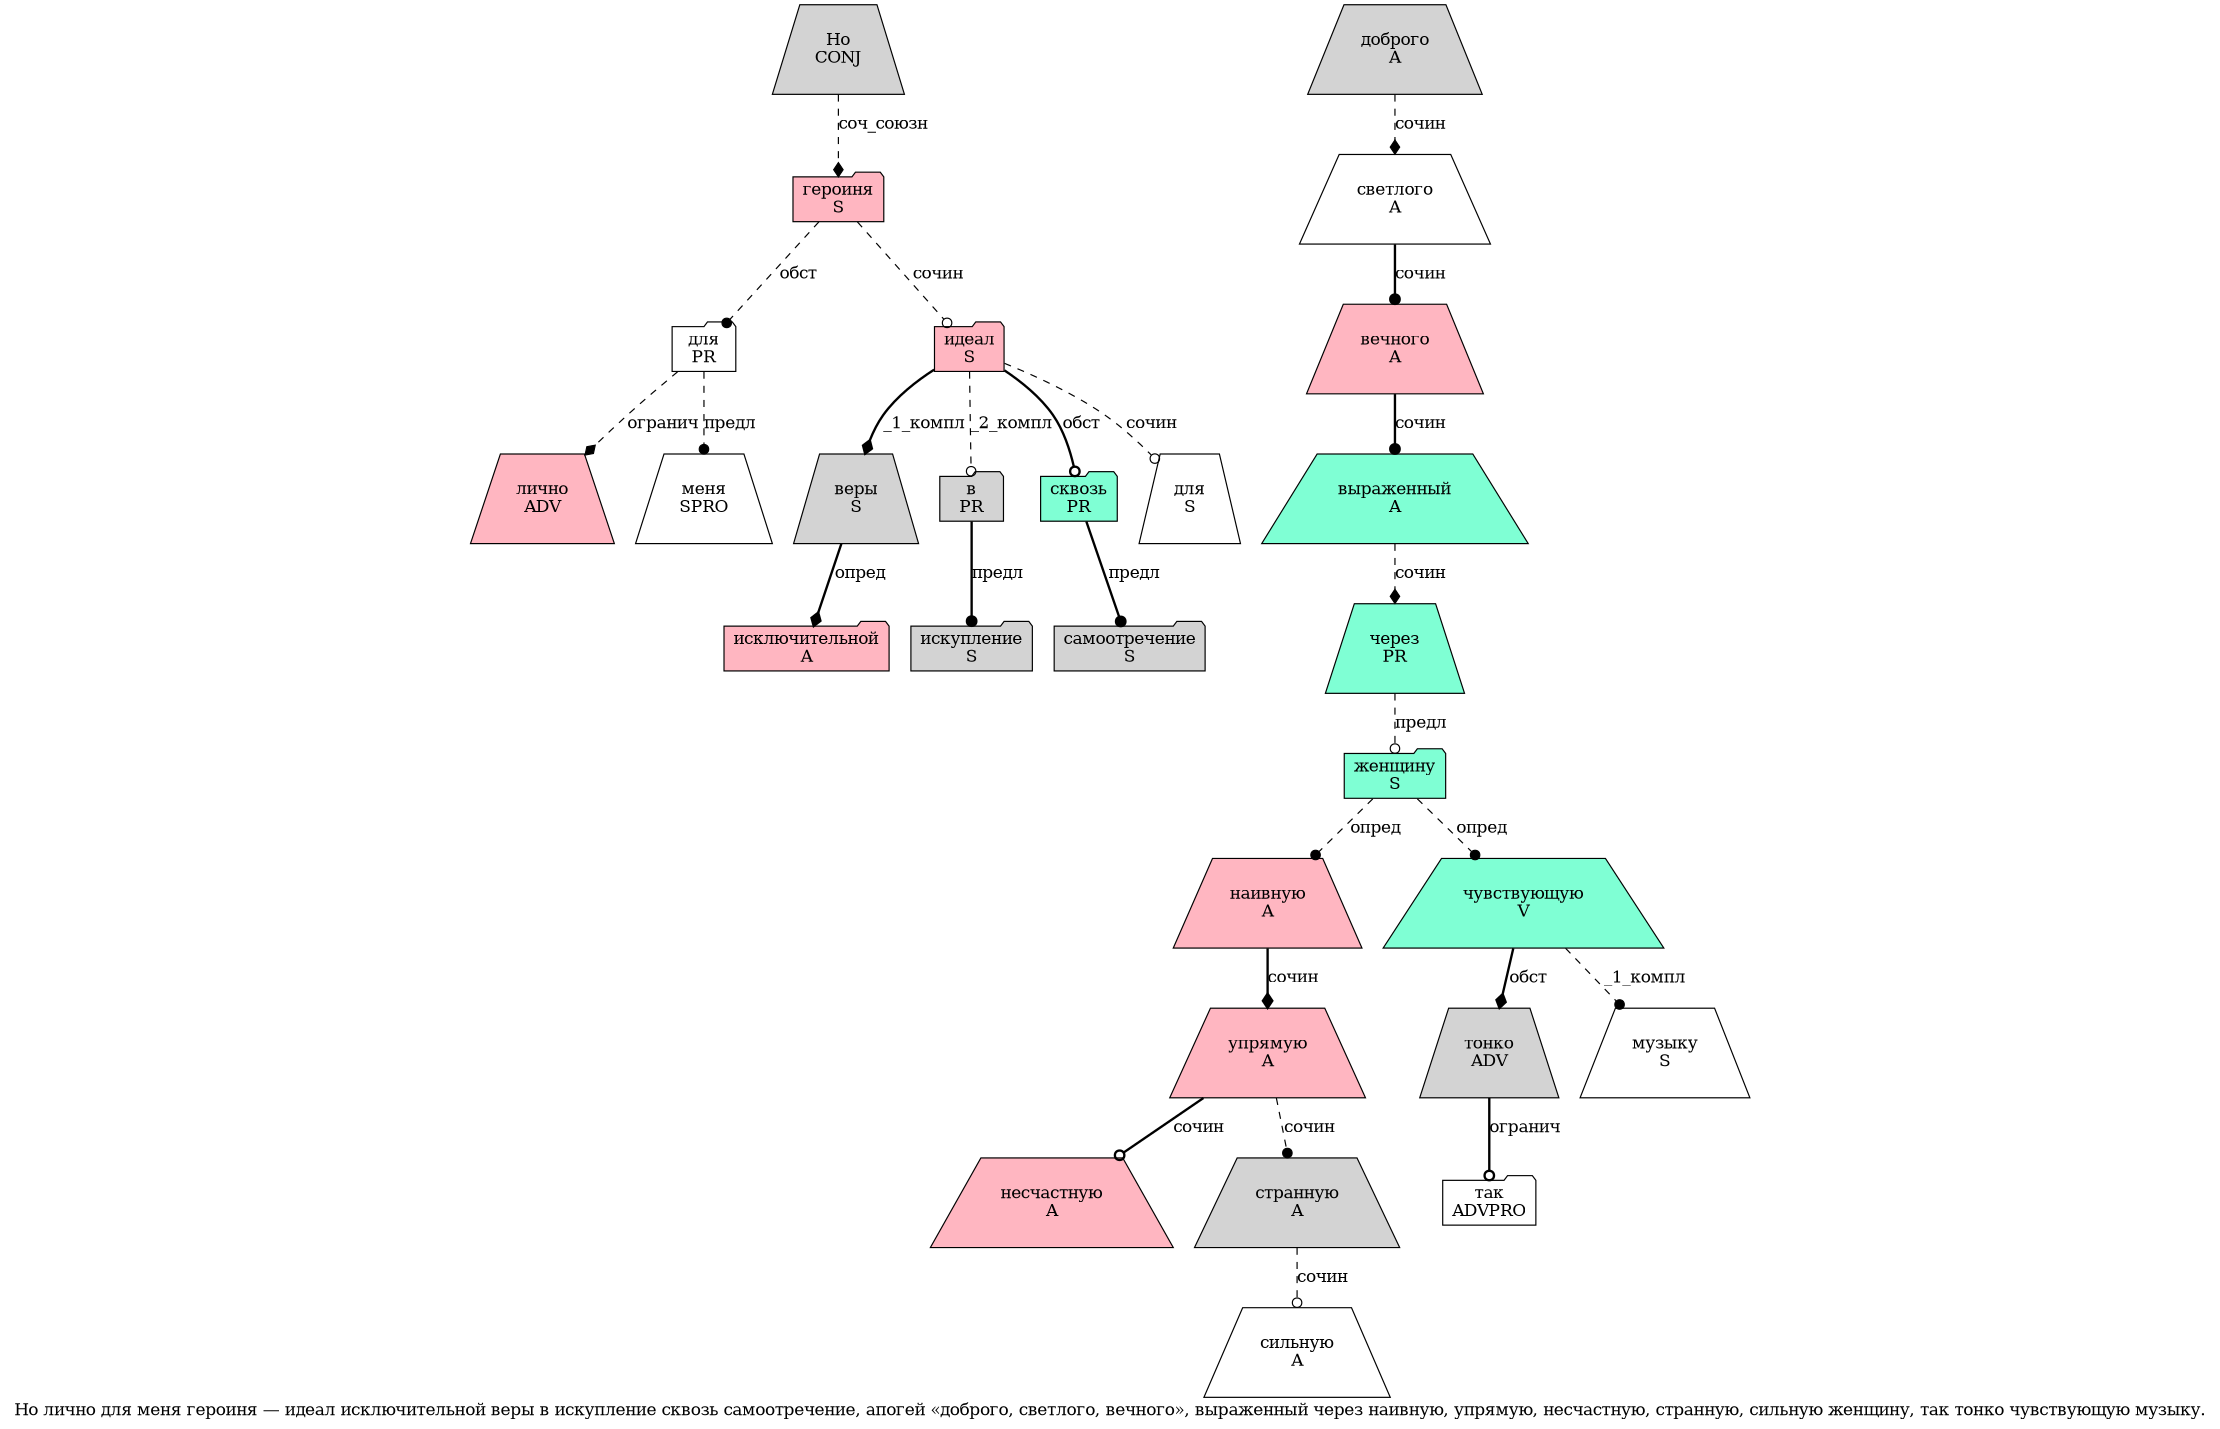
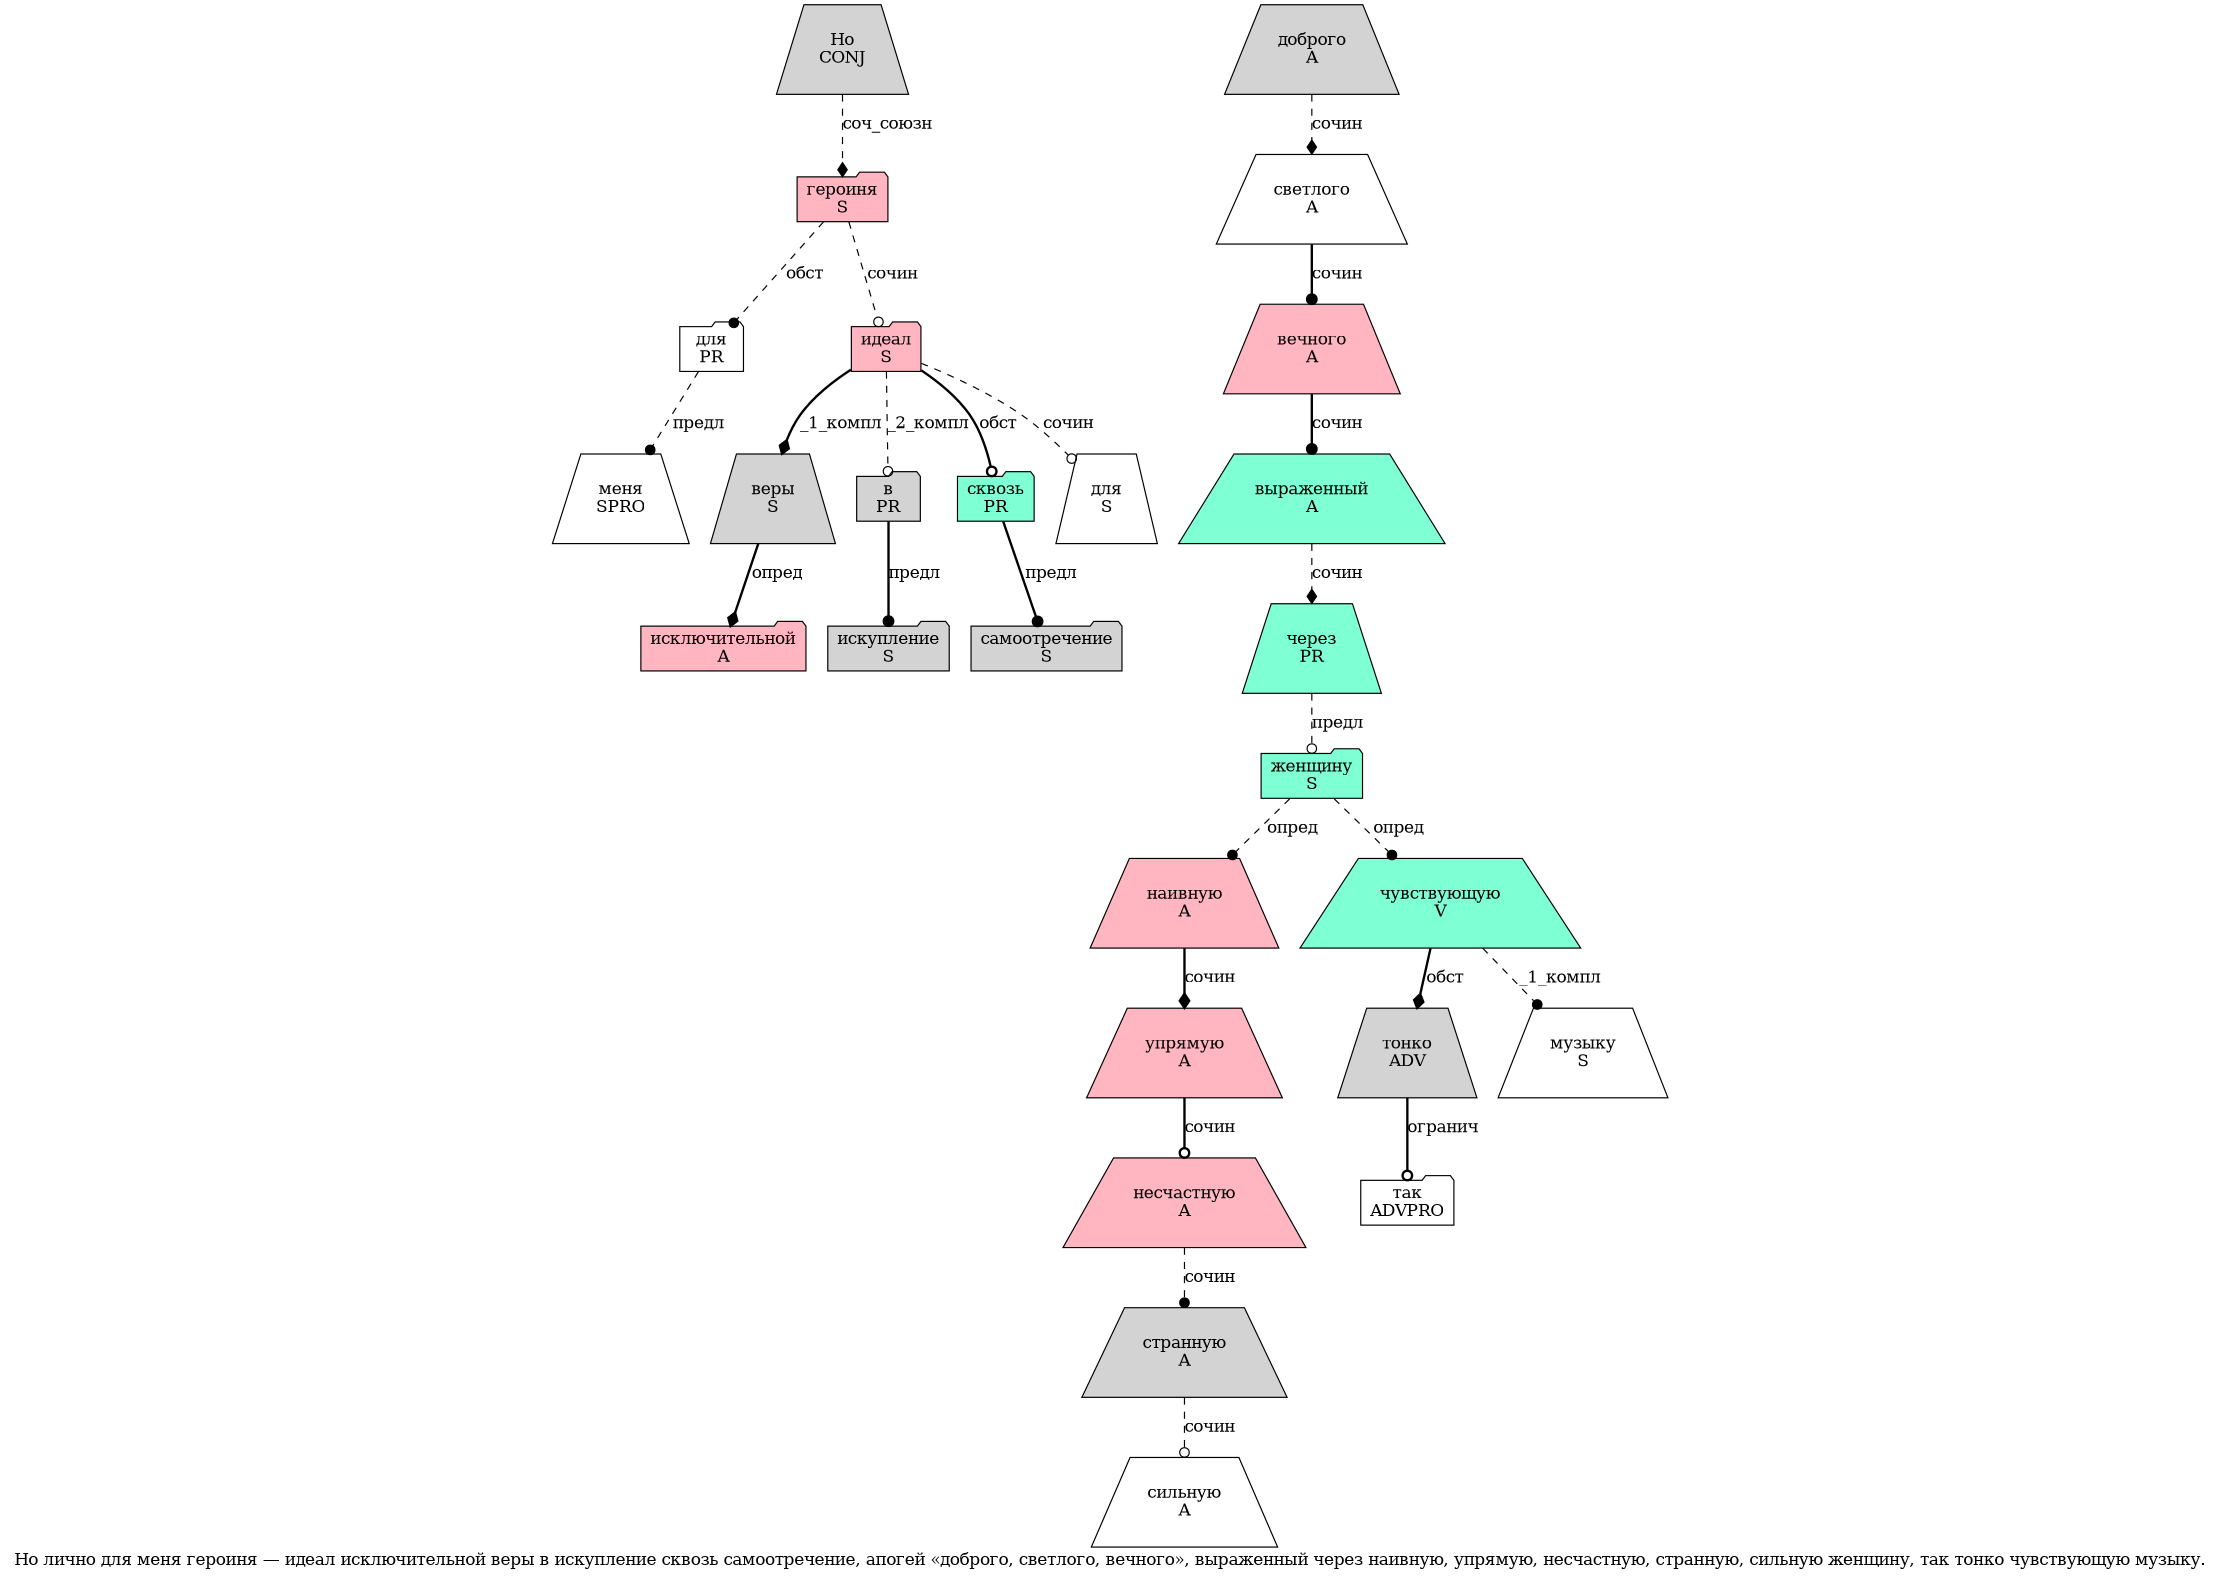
(542, 499) -> none
(1281, 1123) -> (1184, 1273)
